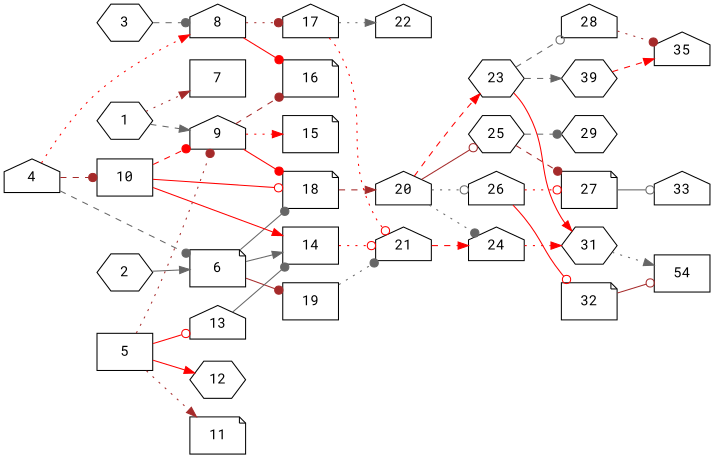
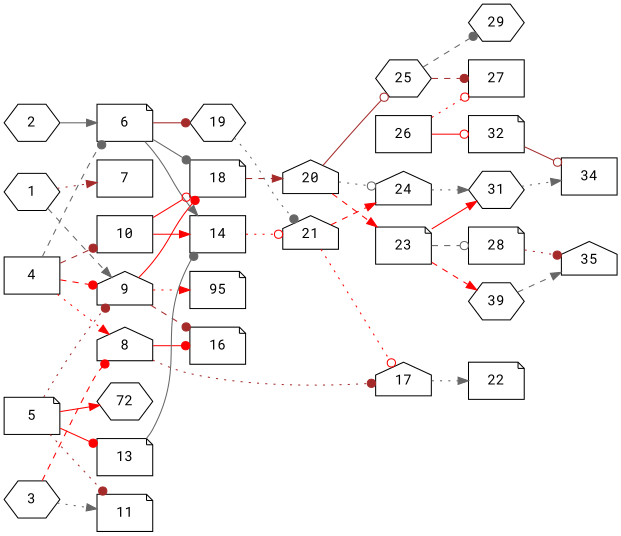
(167, 23) -> (71, 423)
(403, 23) -> (496, 381)
(589, 23) -> (496, 246)
(628, 67) -> (535, 284)
(496, 78) -> (403, 246)
(538, 78) -> (450, 273)
(357, 132) -> (355, 304)
(311, 134) -> (218, 290)
(168, 158) -> (74, 282)
(32, 177) -> (32, 276)
(446, 190) -> none
(496, 190) -> (403, 134)
(589, 190) -> (496, 78)
(682, 190) -> none
(450, 218) -> (353, 184)
(535, 246) -> (445, 190)
(682, 273) -> (589, 176)
(311, 301) -> (218, 123)
(218, 324) -> (125, 457)
(167, 339) -> (75, 435)
(125, 352) -> (32, 416)
(218, 380) -> (125, 401)
(168, 390) -> (75, 461)
none -> (72, 505)
